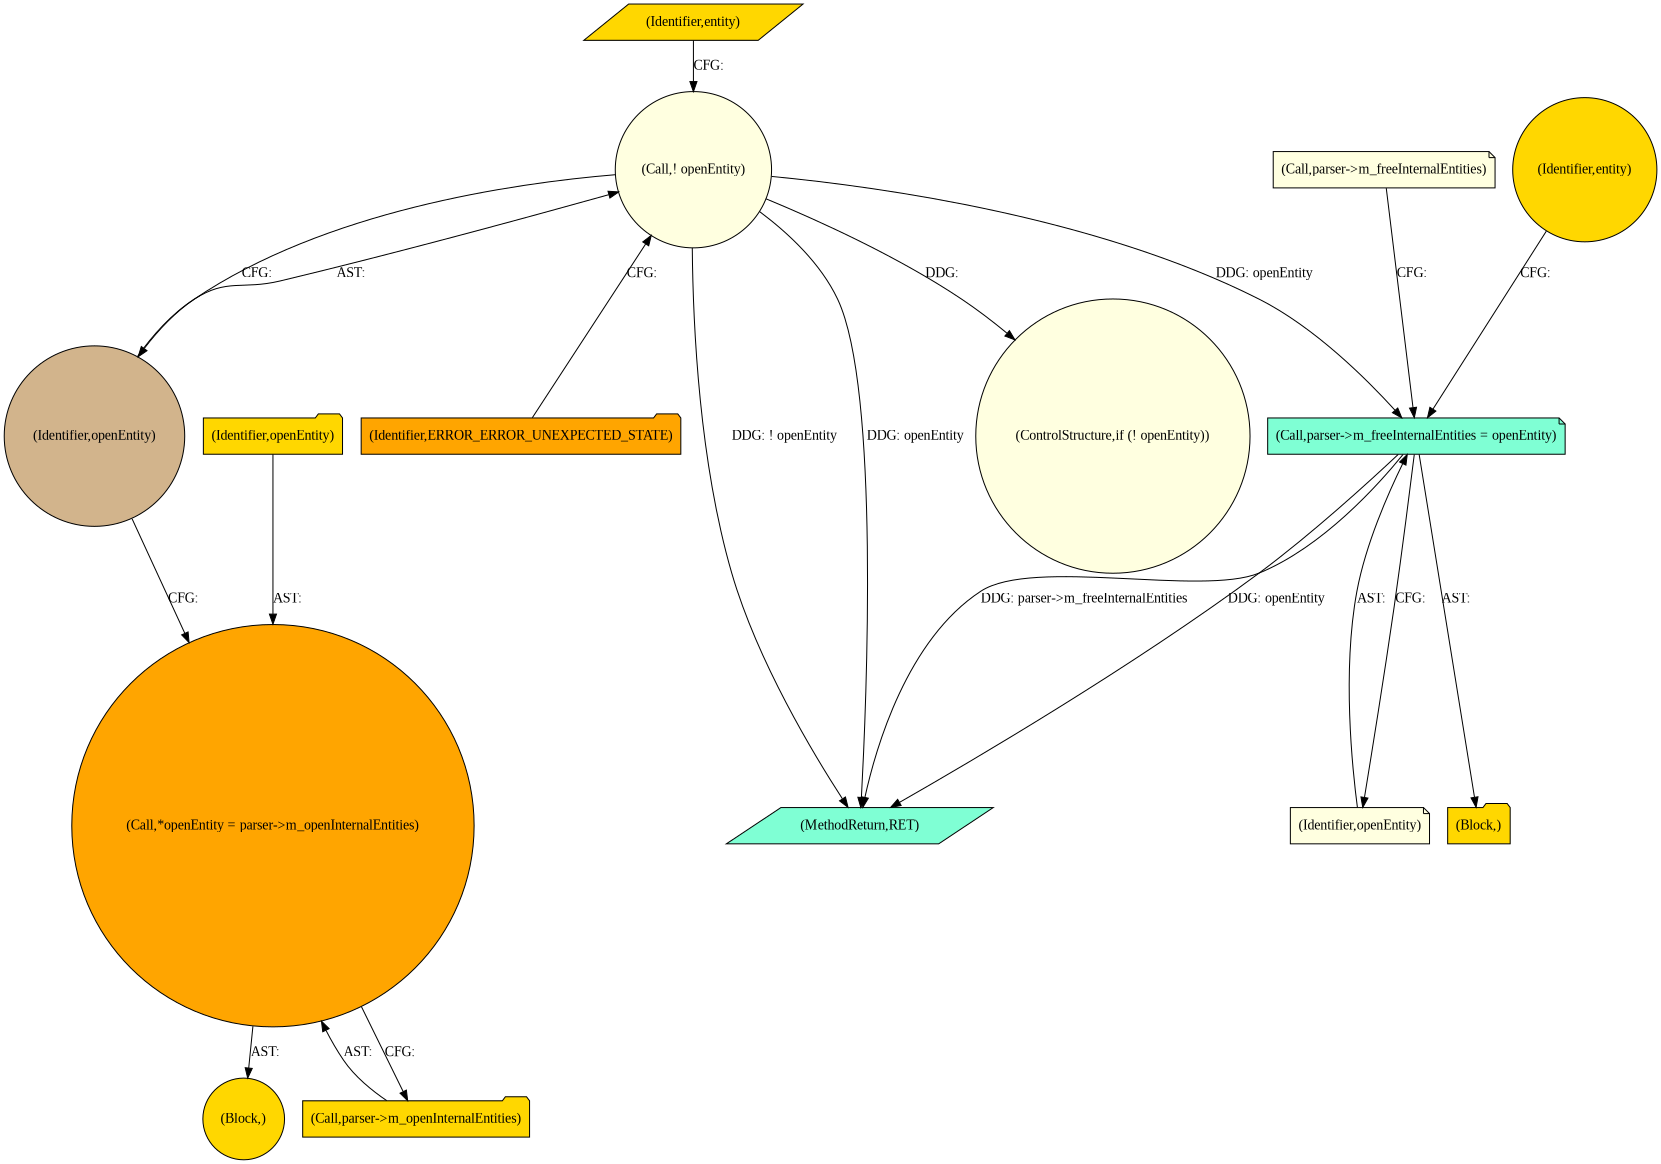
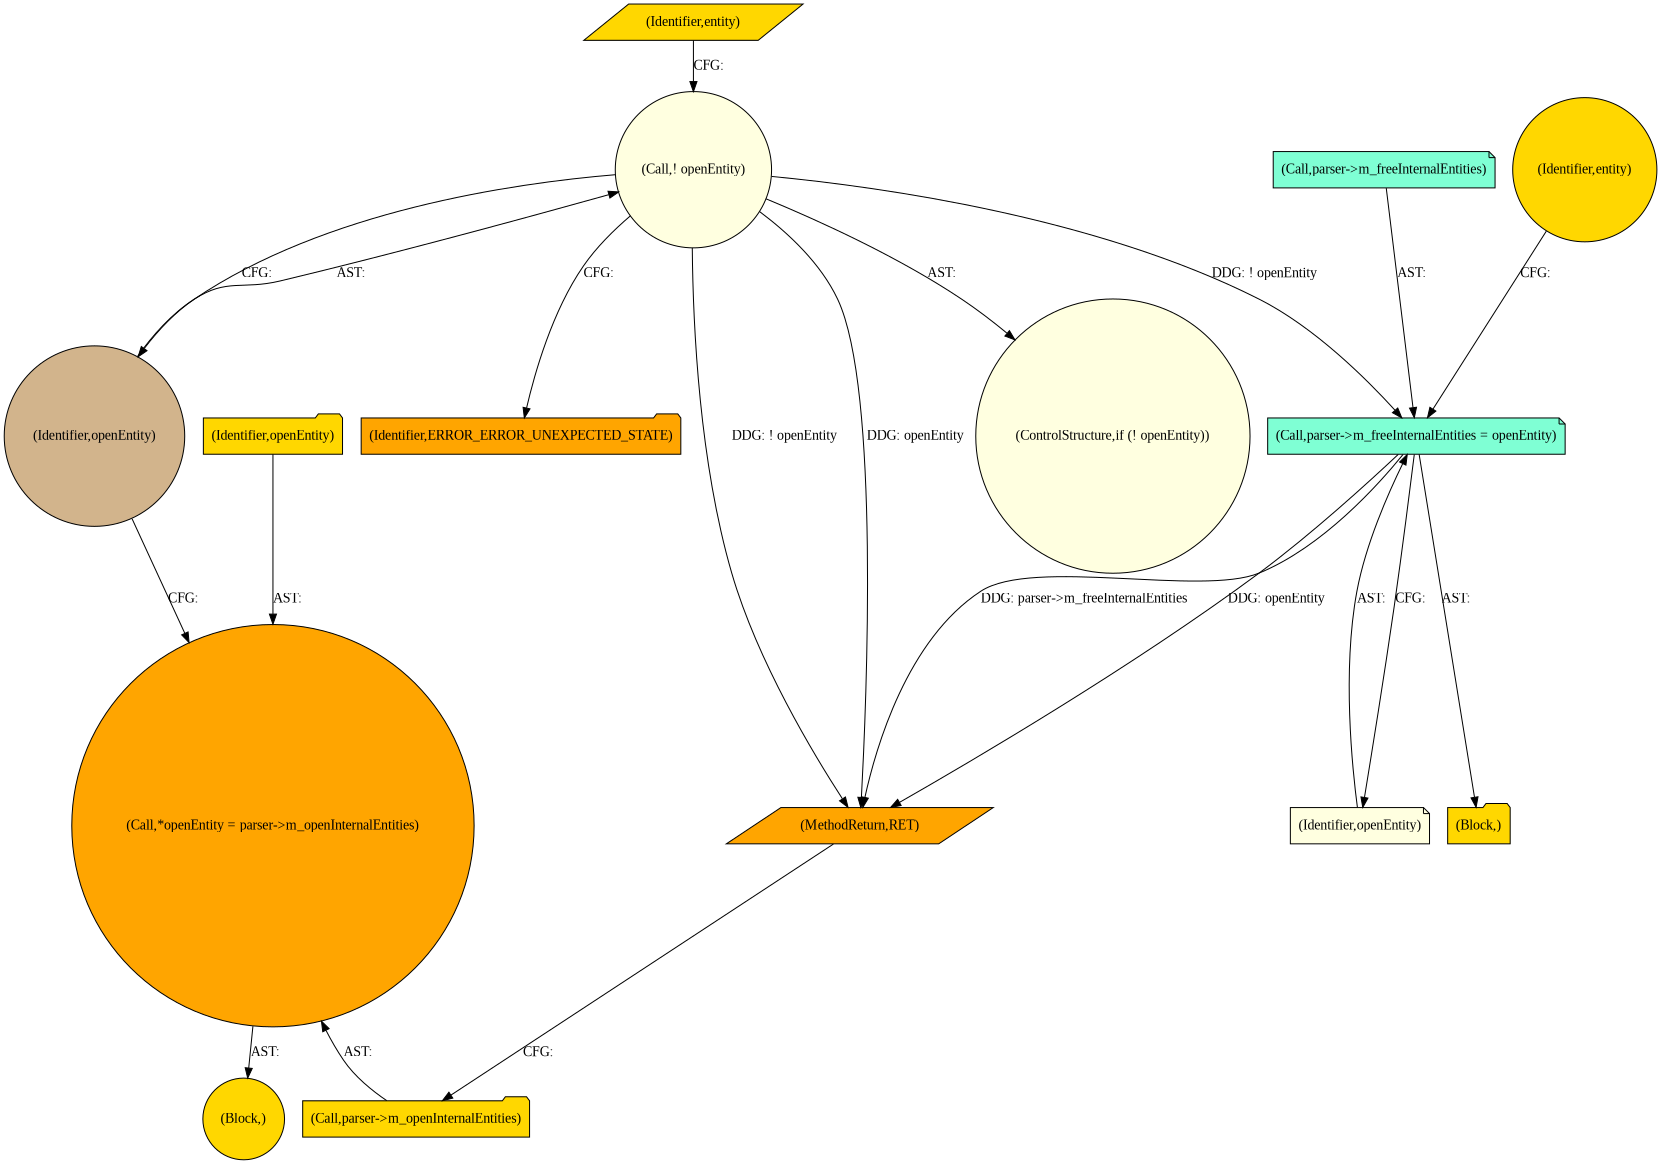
(1384, 170) -> (1384, 170)
(944, 273) -> (944, 273)
(1265, 273) -> (1265, 273)
(1414, 273) -> (1414, 273)
(589, 331) -> (562, 303)
(860, 826) -> (860, 826)
(382, 1049) -> (642, 970)
